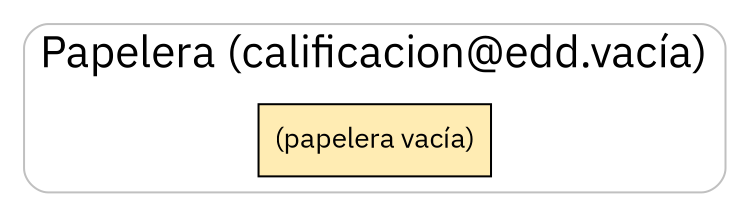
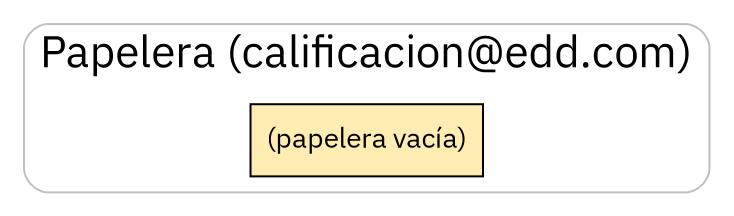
(375, 56) -> (367, 56)
